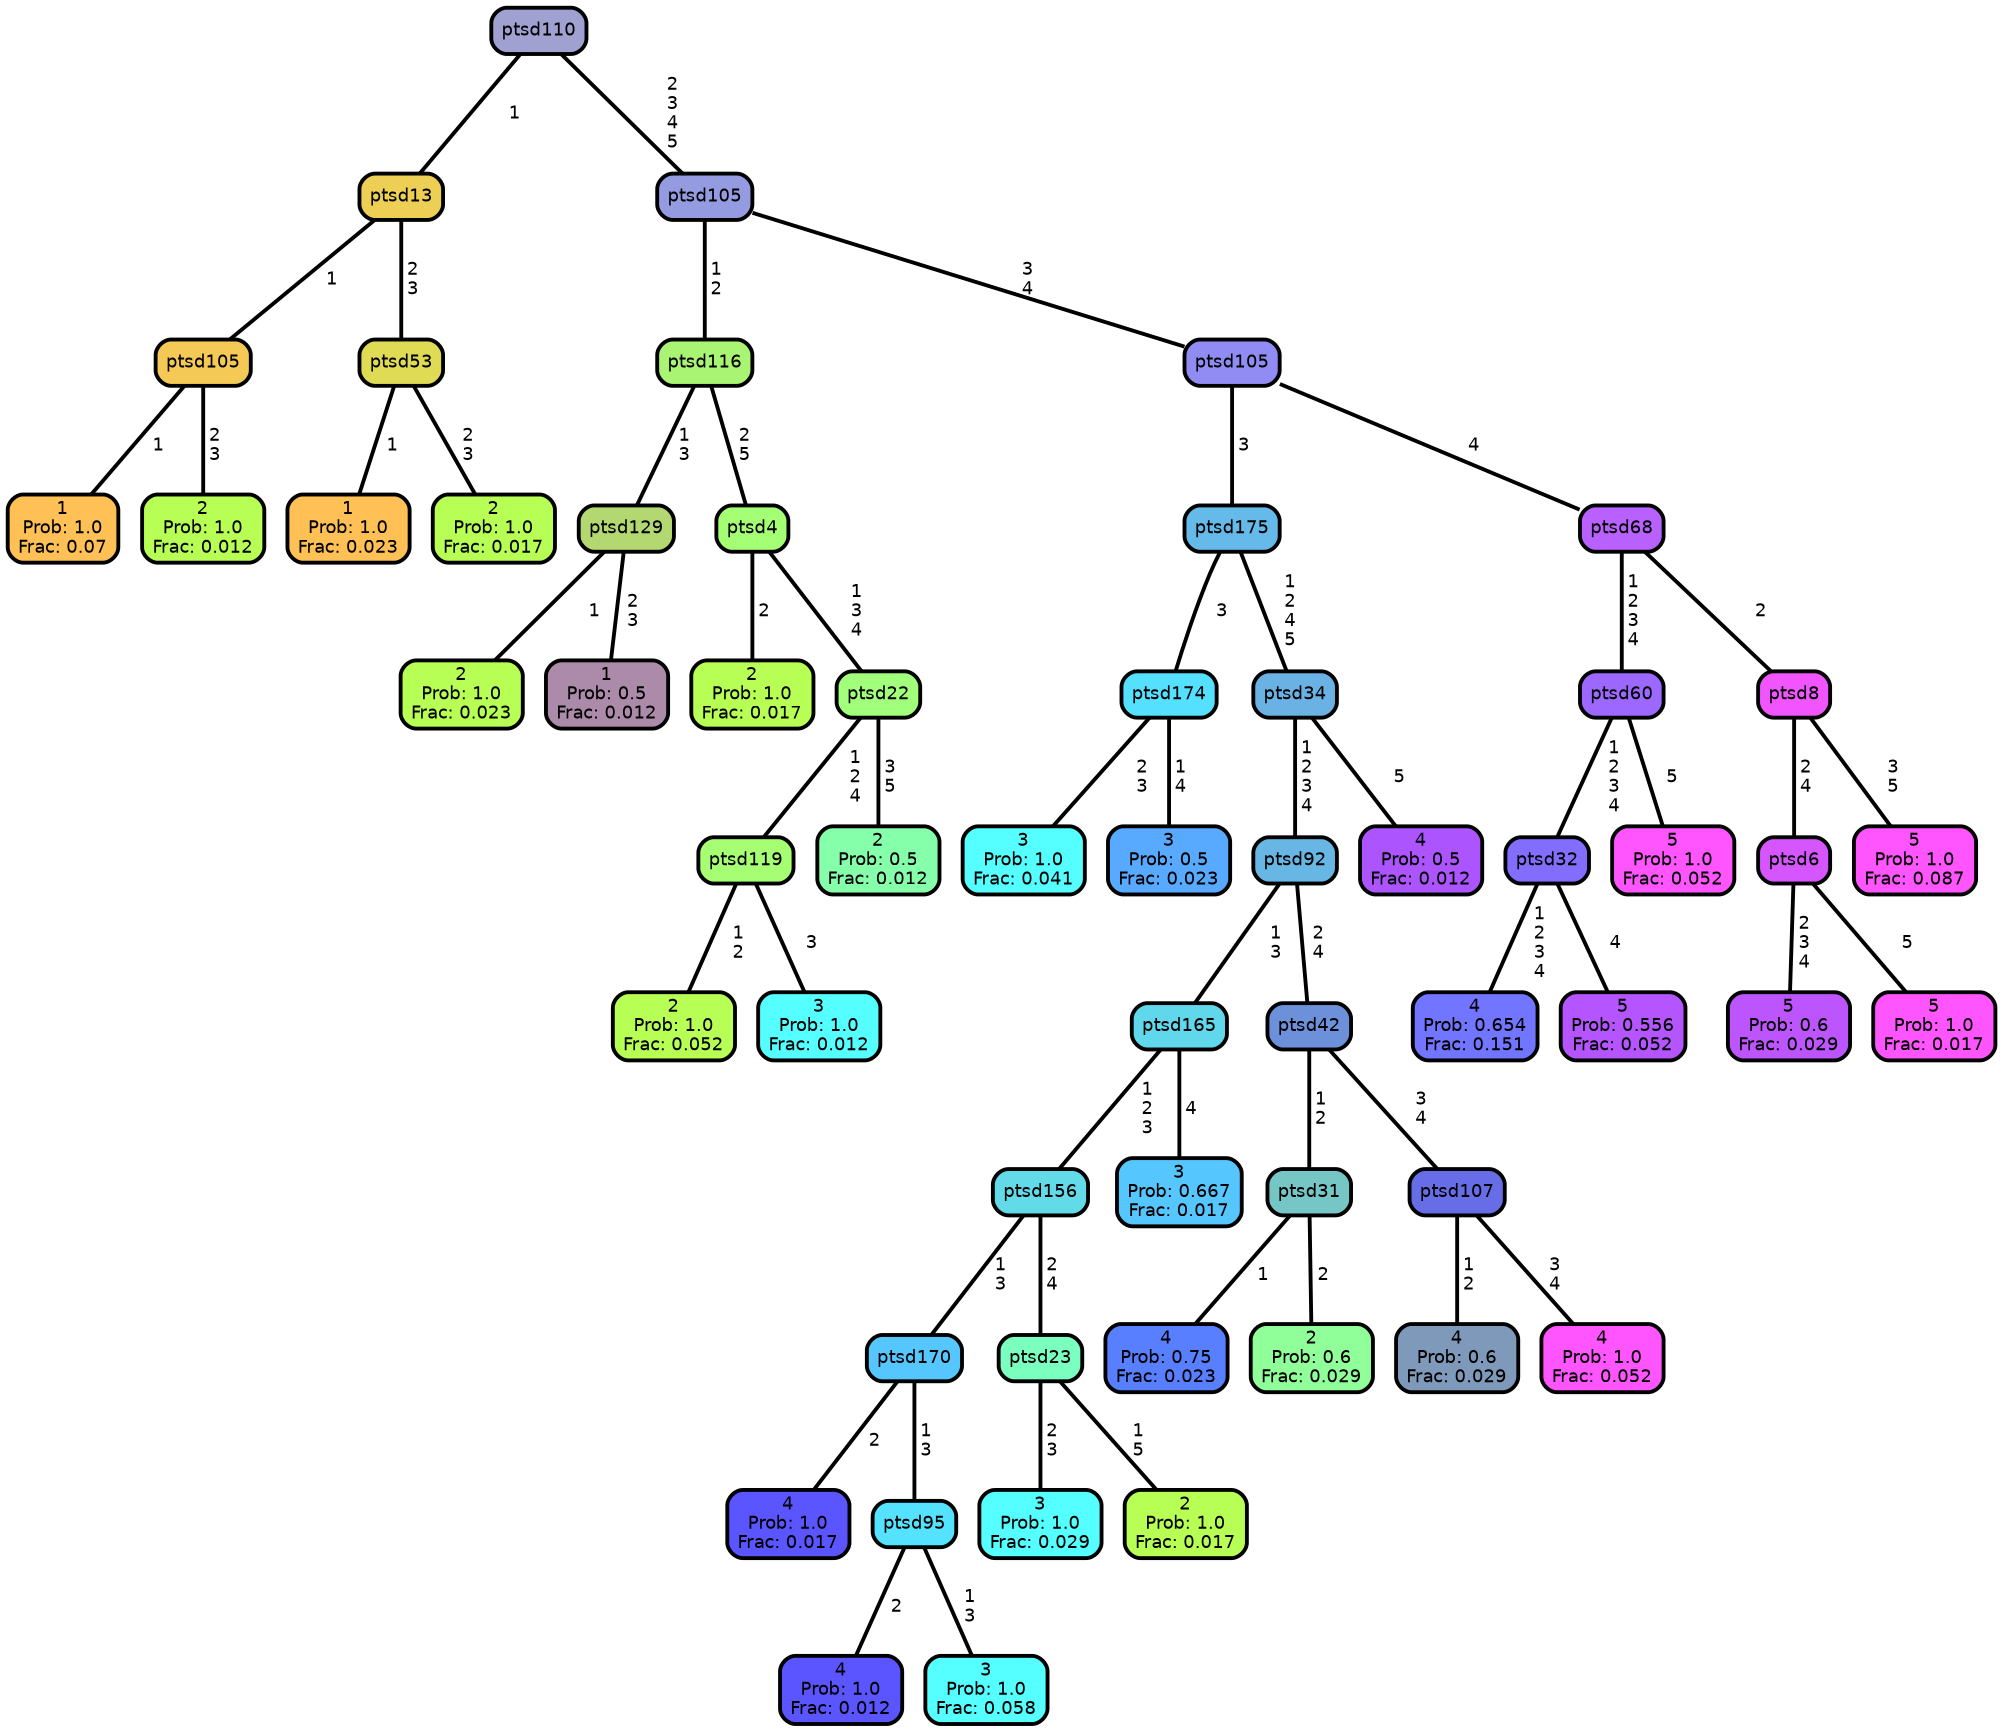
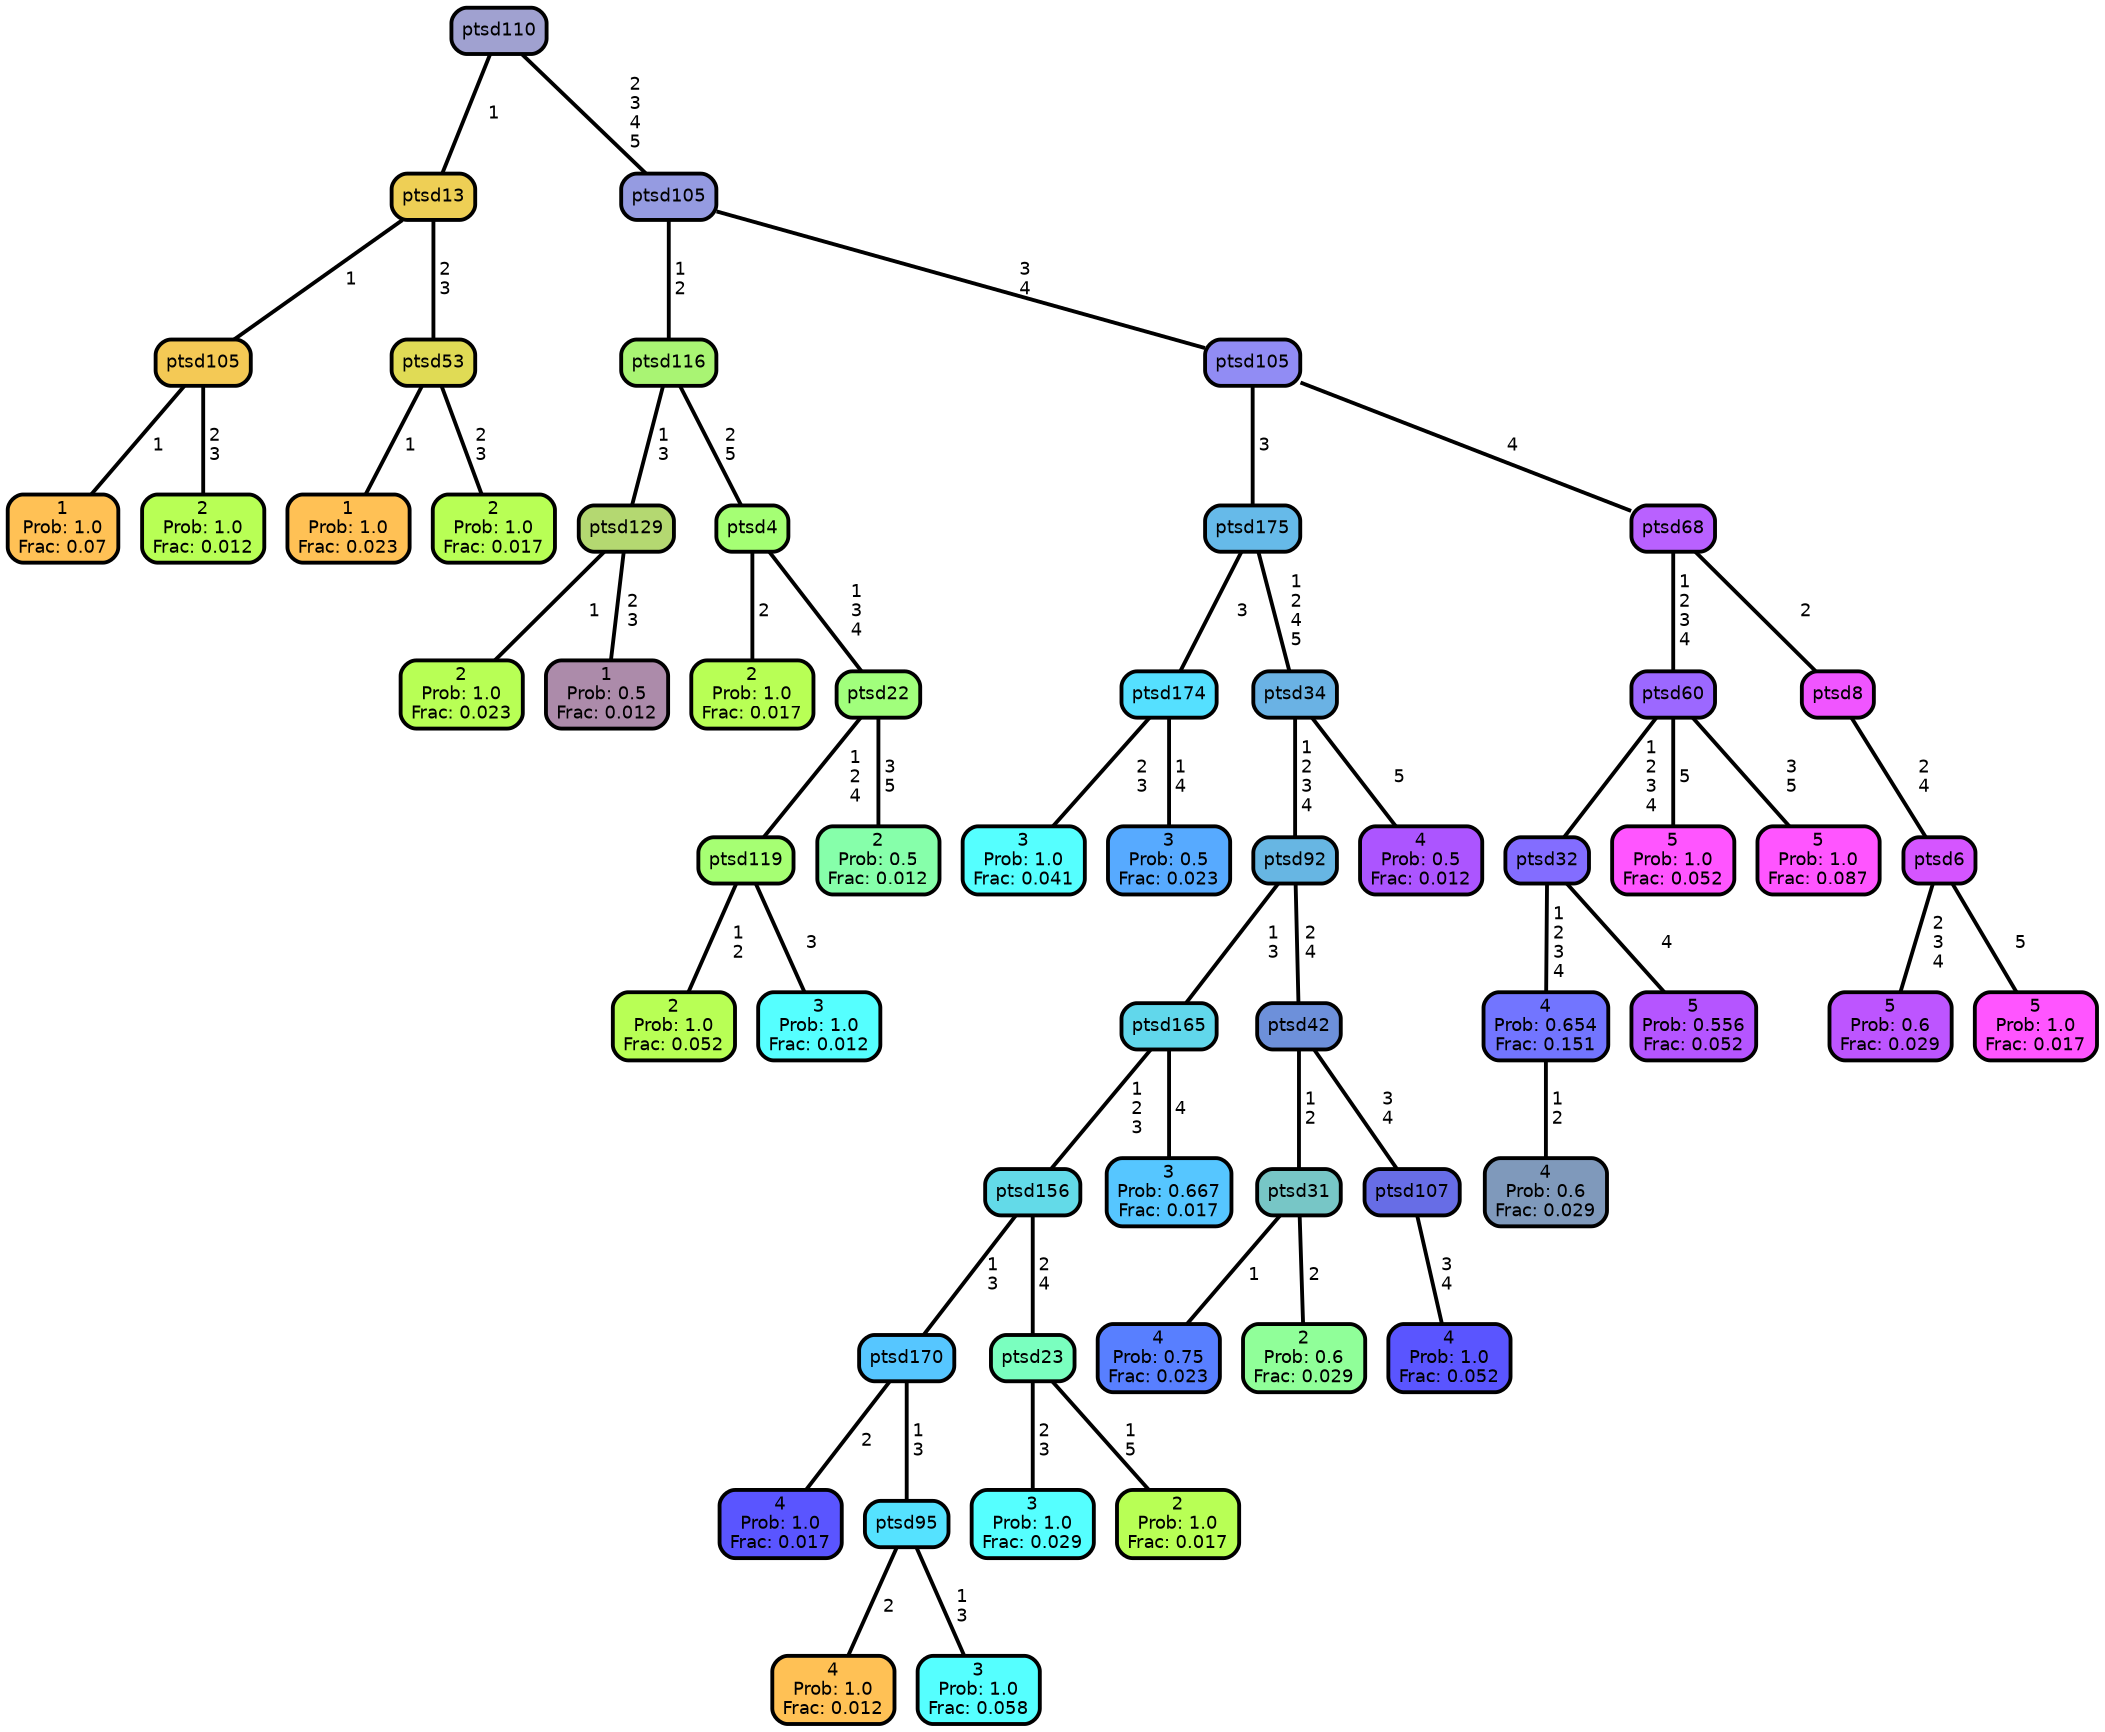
(1851, 772) -> (1741, 772)
(1457, 1270) -> (1546, 1109)
(1602, 1358) -> (1449, 1358)
(841, 1690) -> (833, 1690)
